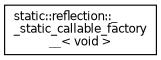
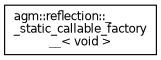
(80, 30) -> (80, 30)
